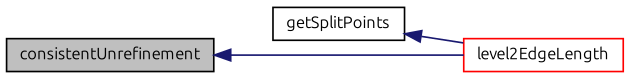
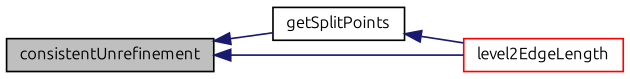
none -> (252, 36)
